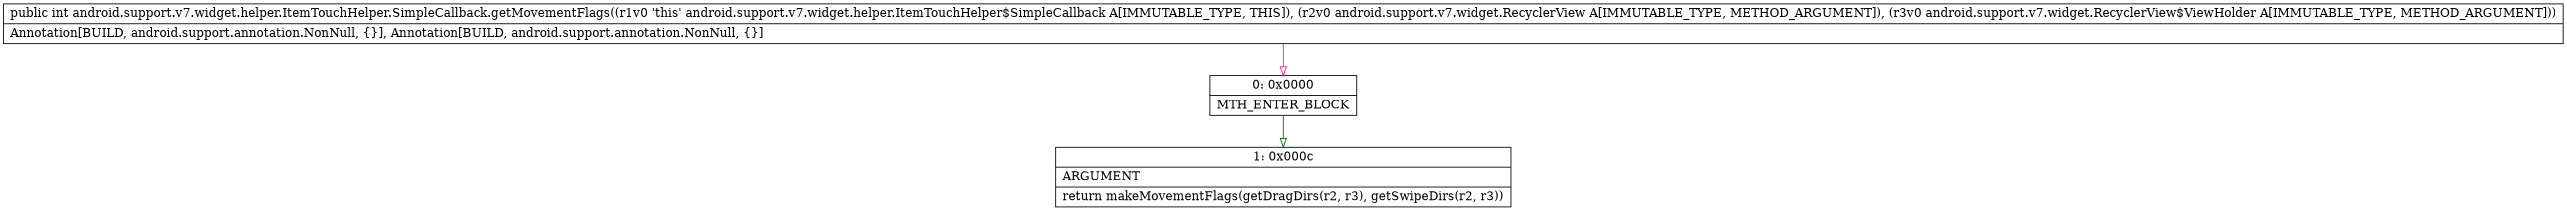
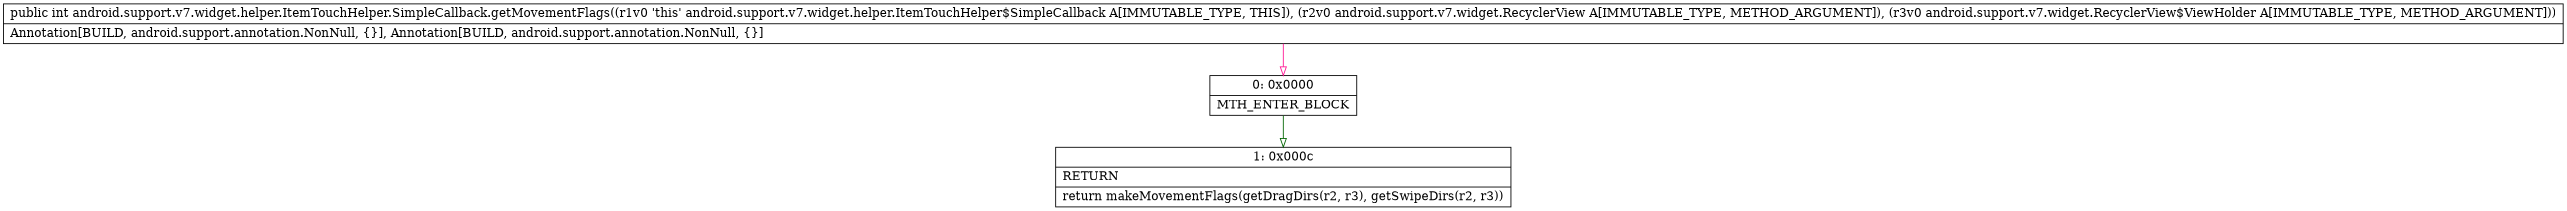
(1101, 177) -> (1091, 177)
